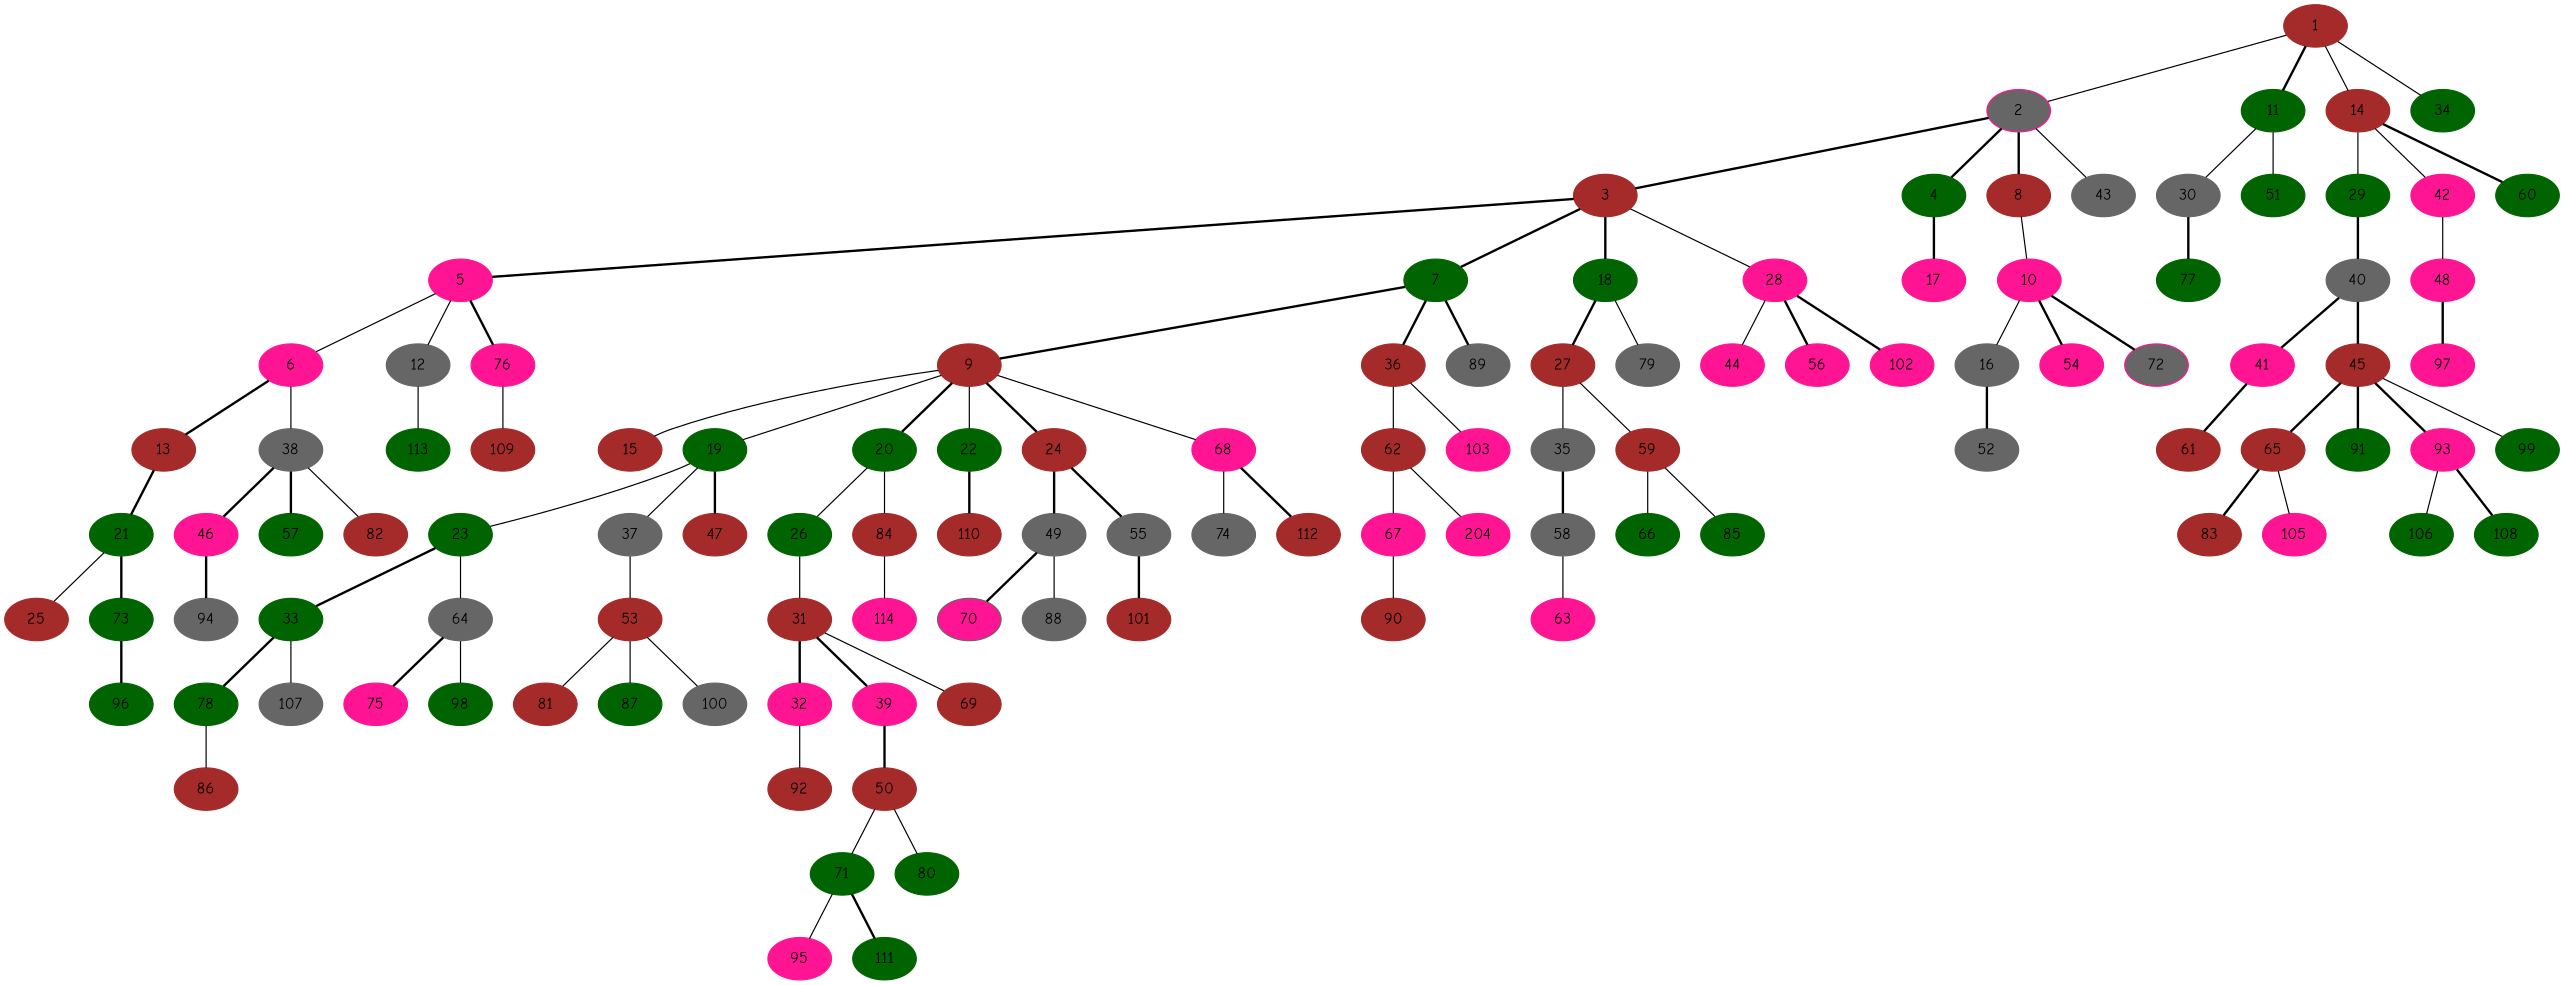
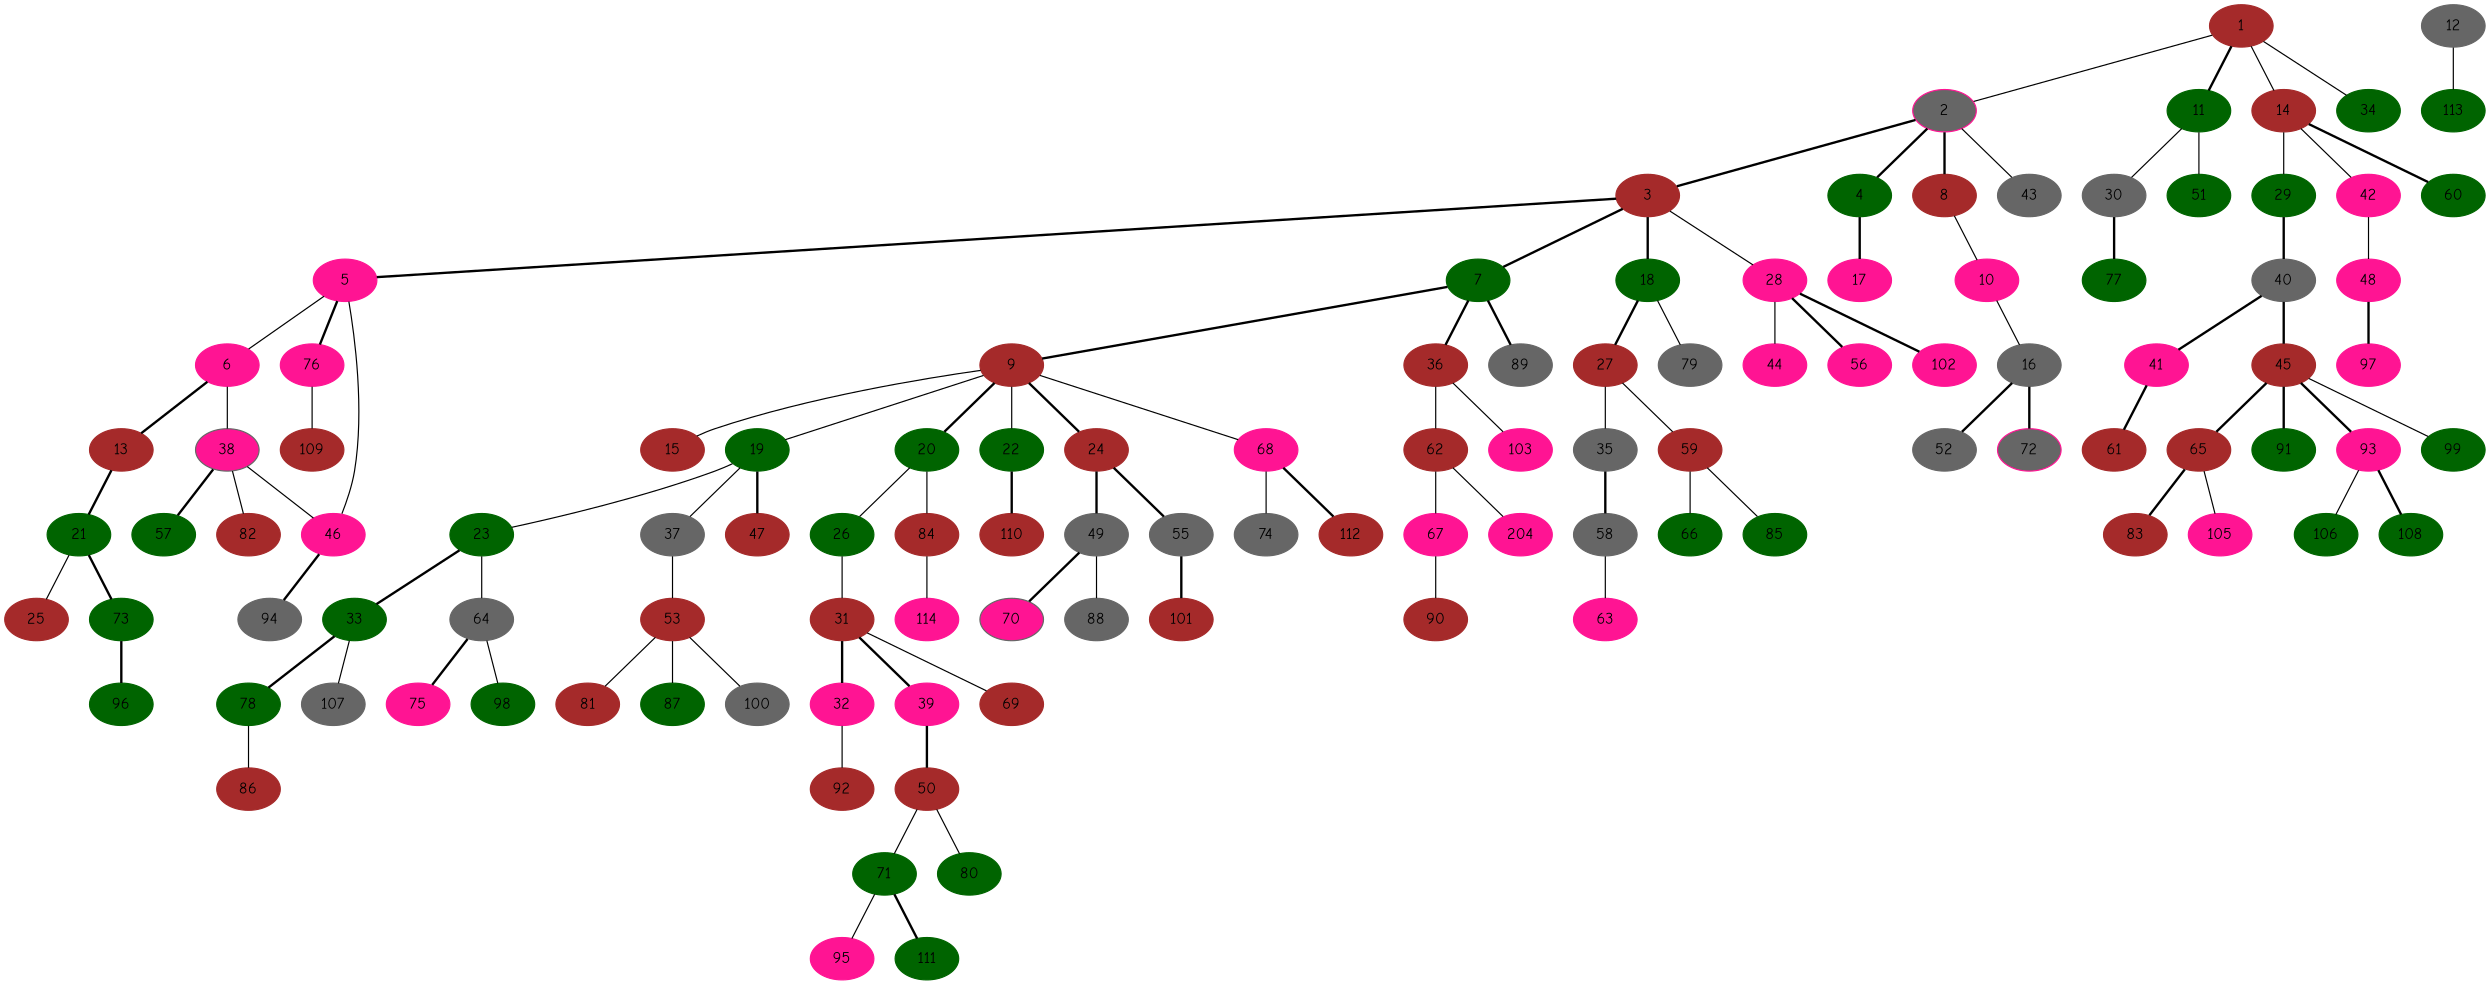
(439, 323) -> (359, 408)
(2093, 323) -> (2029, 408)
(2072, 365) -> none
(291, 450) -> (227, 450)
(249, 492) -> (280, 492)
